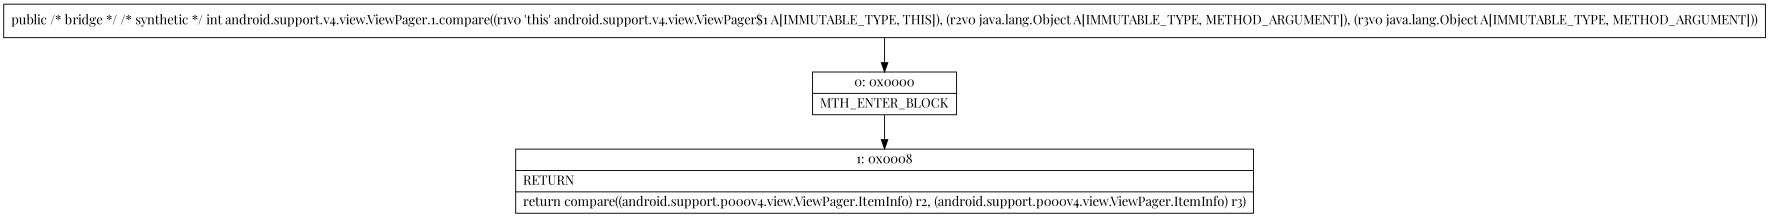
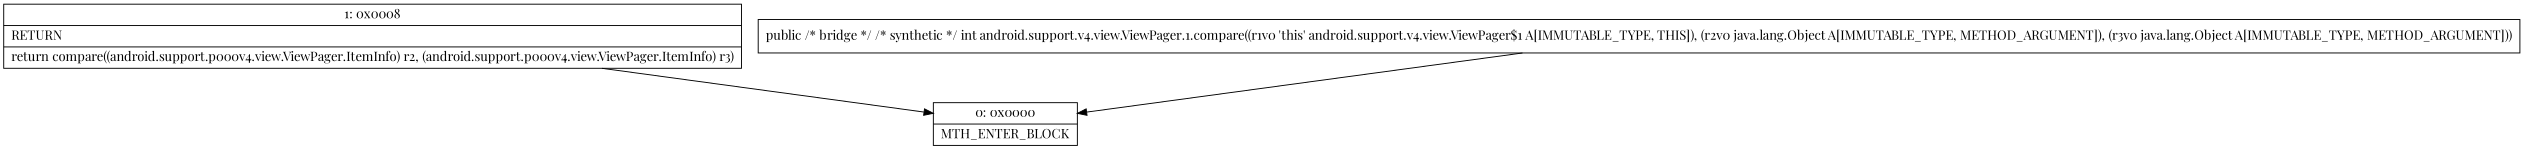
(885, 127) -> (763, 90)
